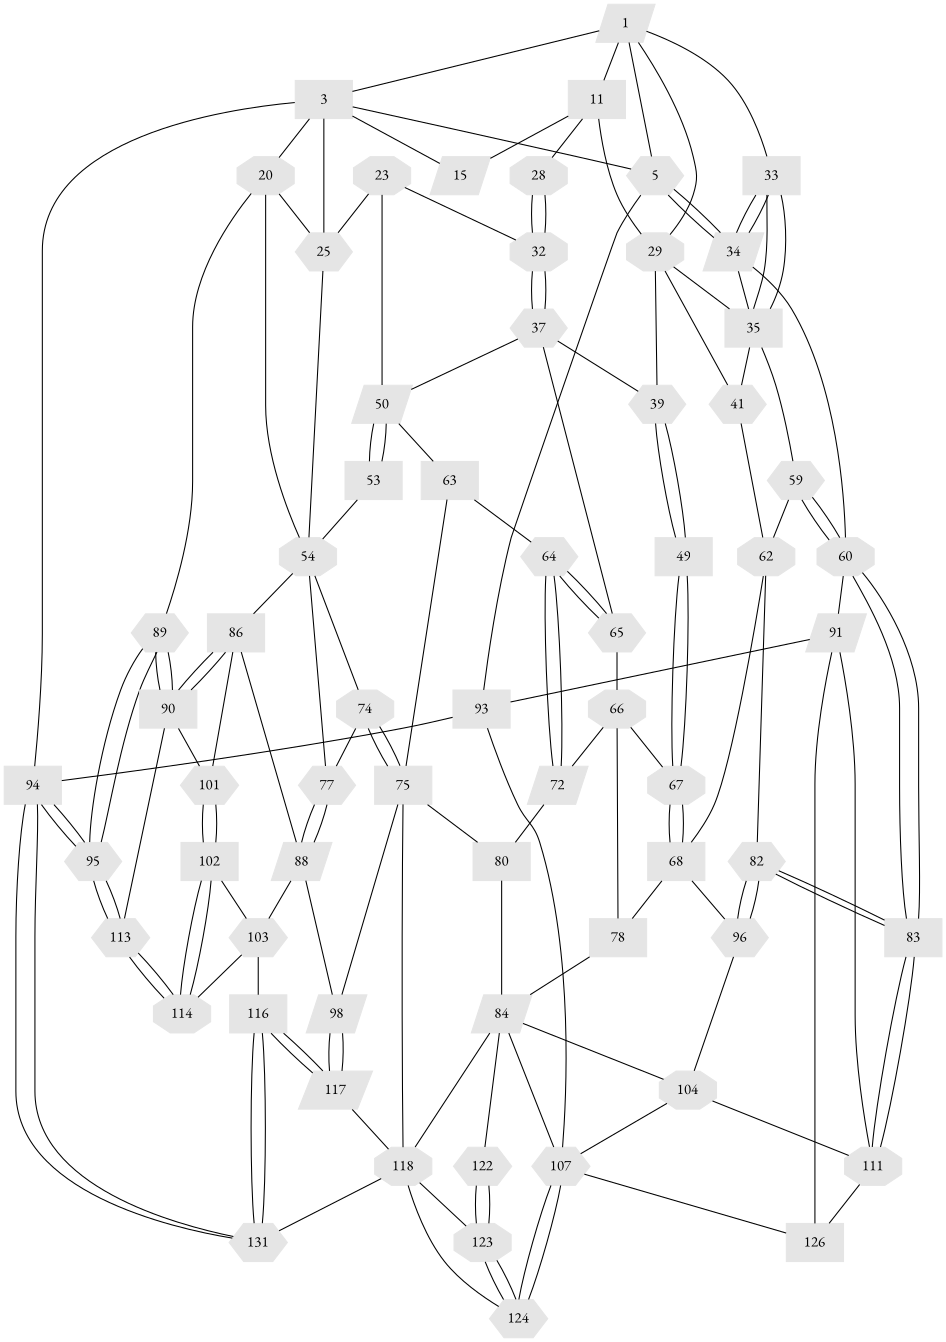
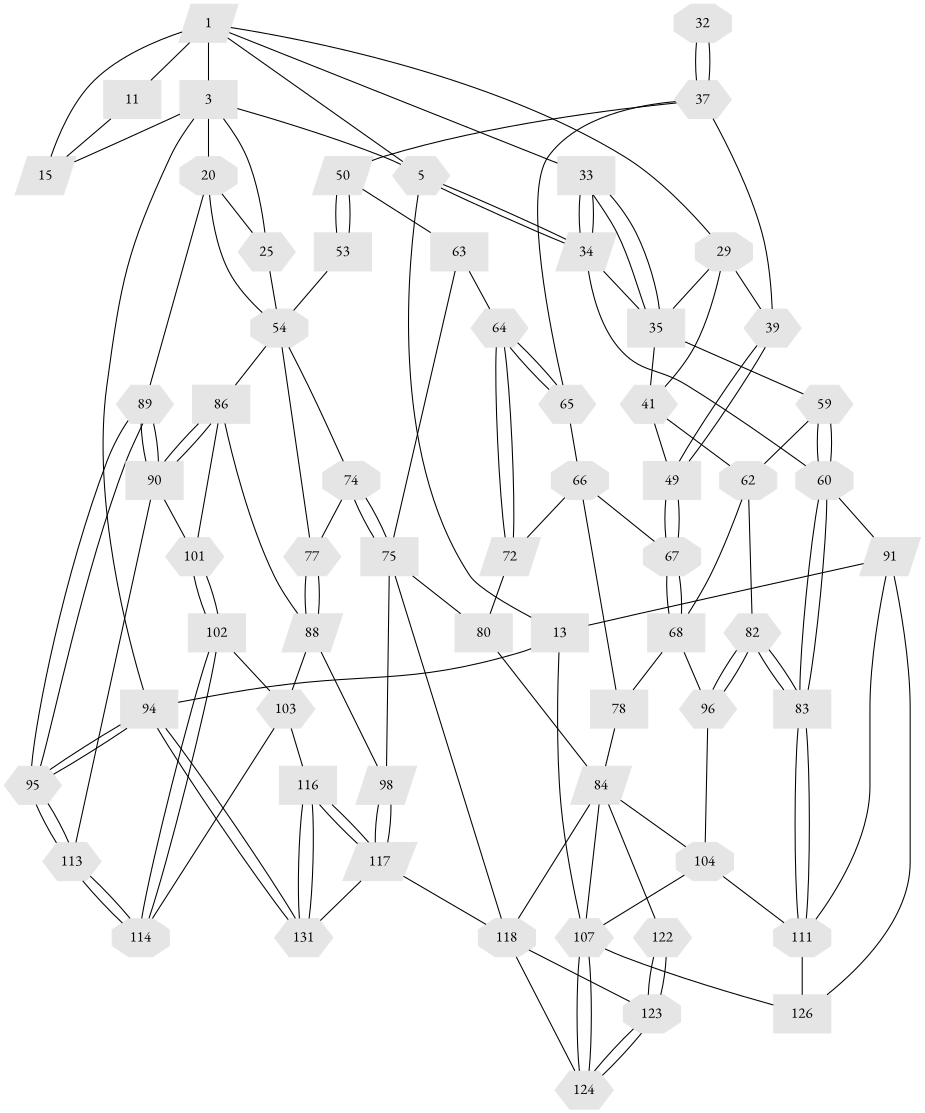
none -> (99, 76)
(382, 176) -> none
(539, 176) -> none
(612, 180) -> none
none -> (660, 442)
(482, 709) -> (560, 633)
(330, 1205) -> (341, 901)
